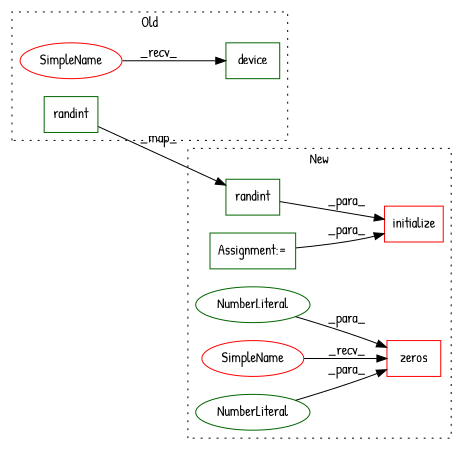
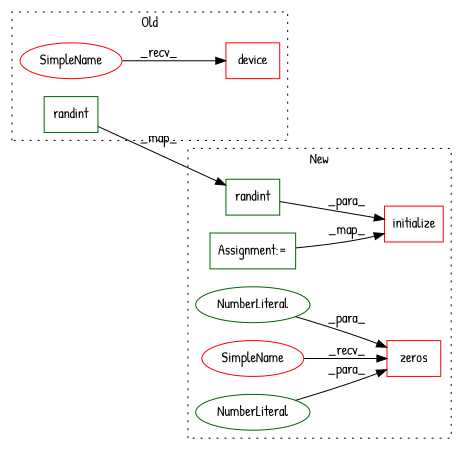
(253, 61) -> (253, 61)
(347, 231) -> (347, 231)
